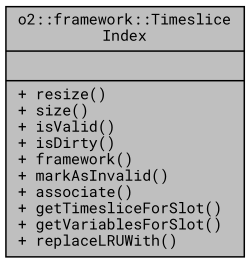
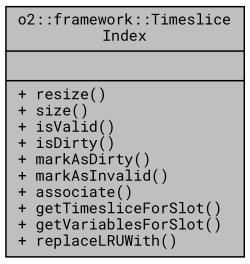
(76, 160) -> (85, 160)
